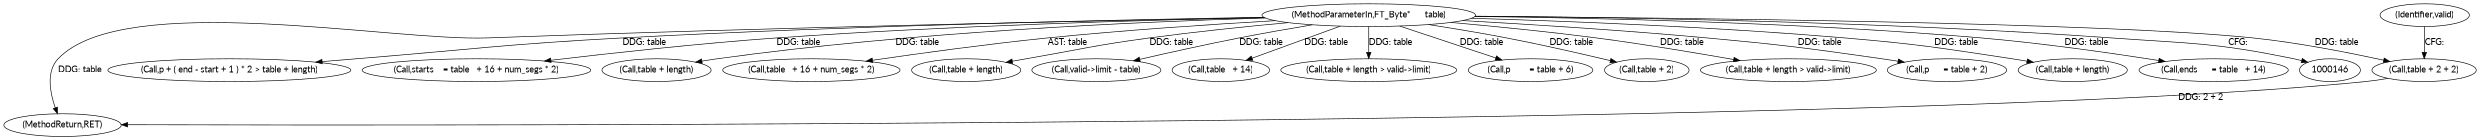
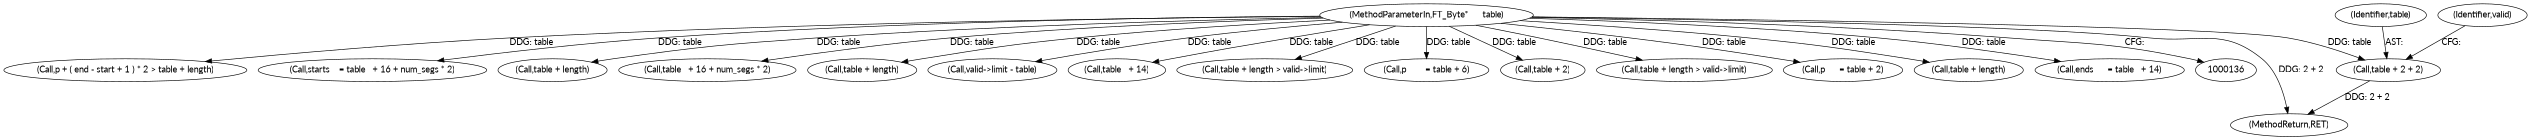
none -> (2381, 15)
(1068, 43) -> (972, 43)
(80, 70) -> (2301, 70)
(2330, 70) -> (2226, 70)
